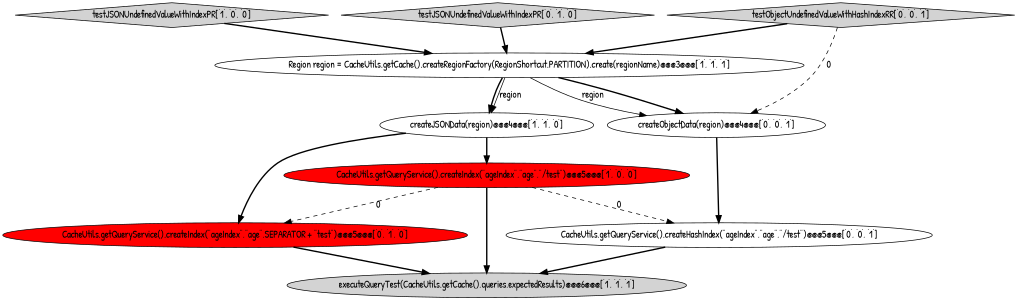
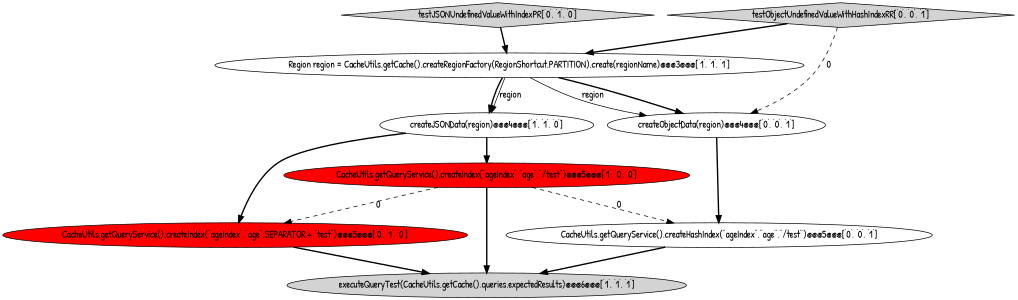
(172, 15) -> none
